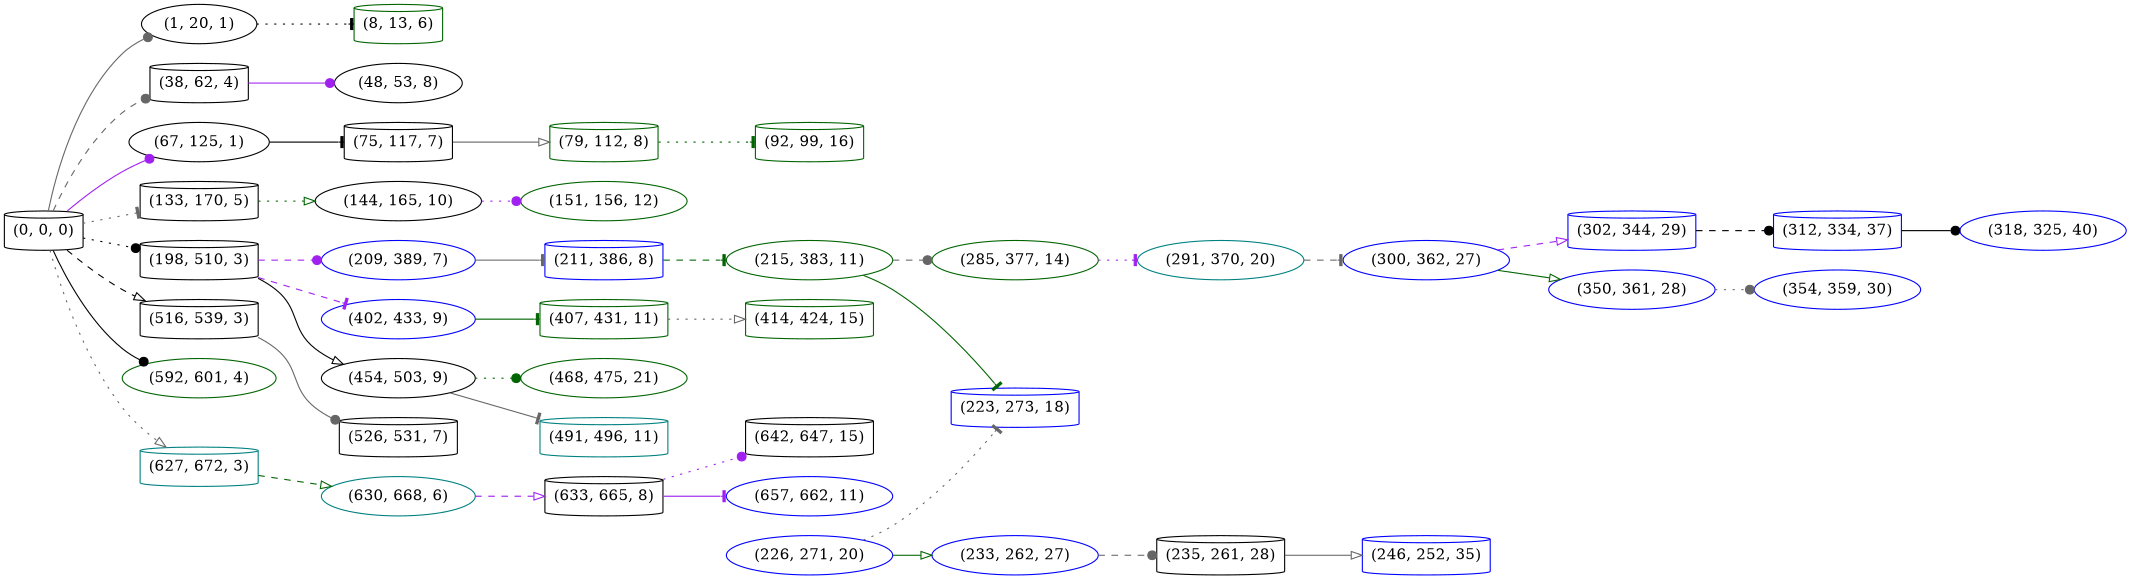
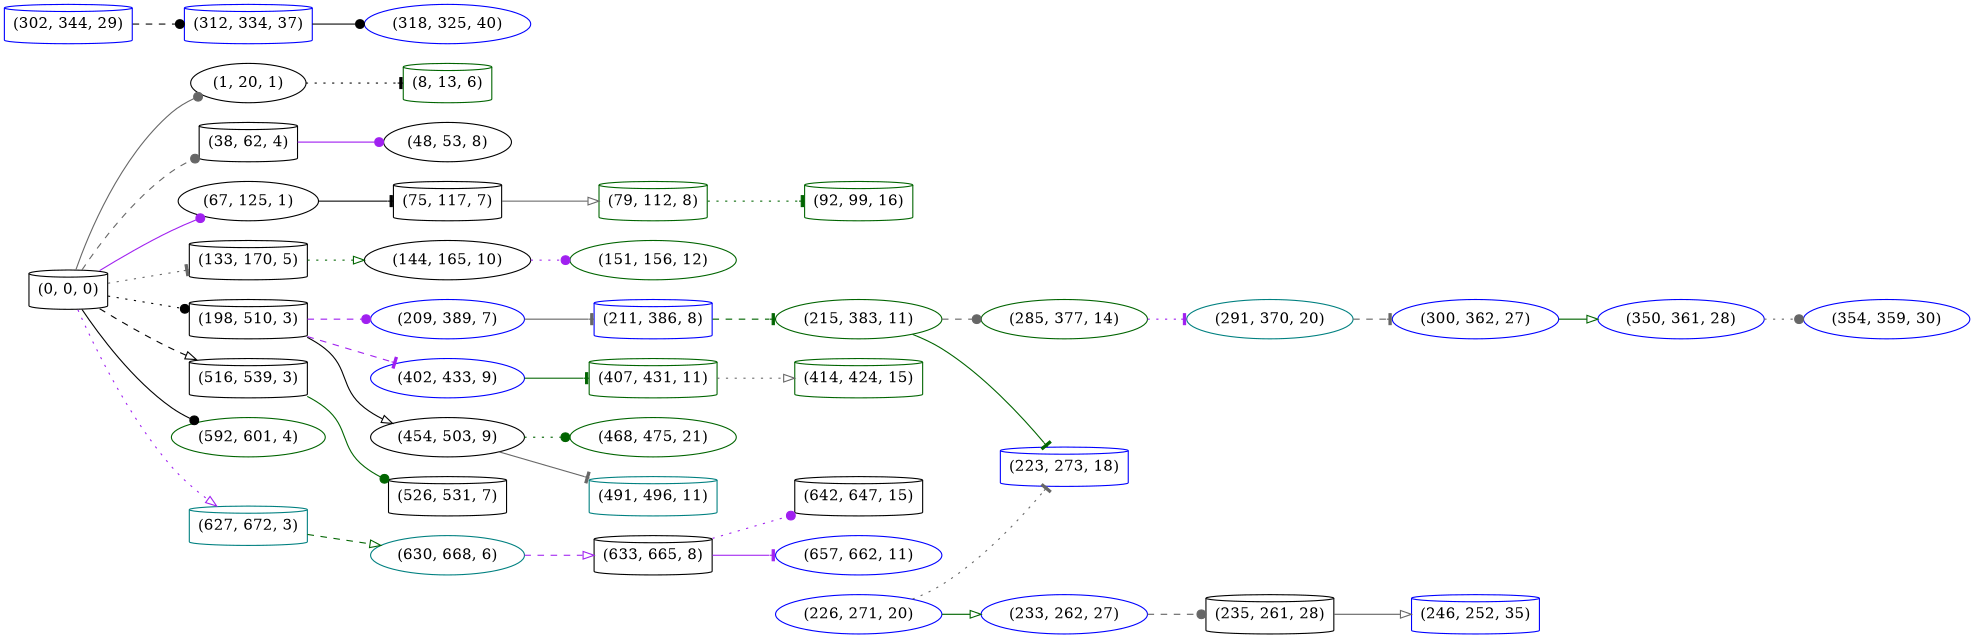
(1527, 246) -> none
(89, 354) -> (132, 412)
(295, 377) -> (344, 436)
